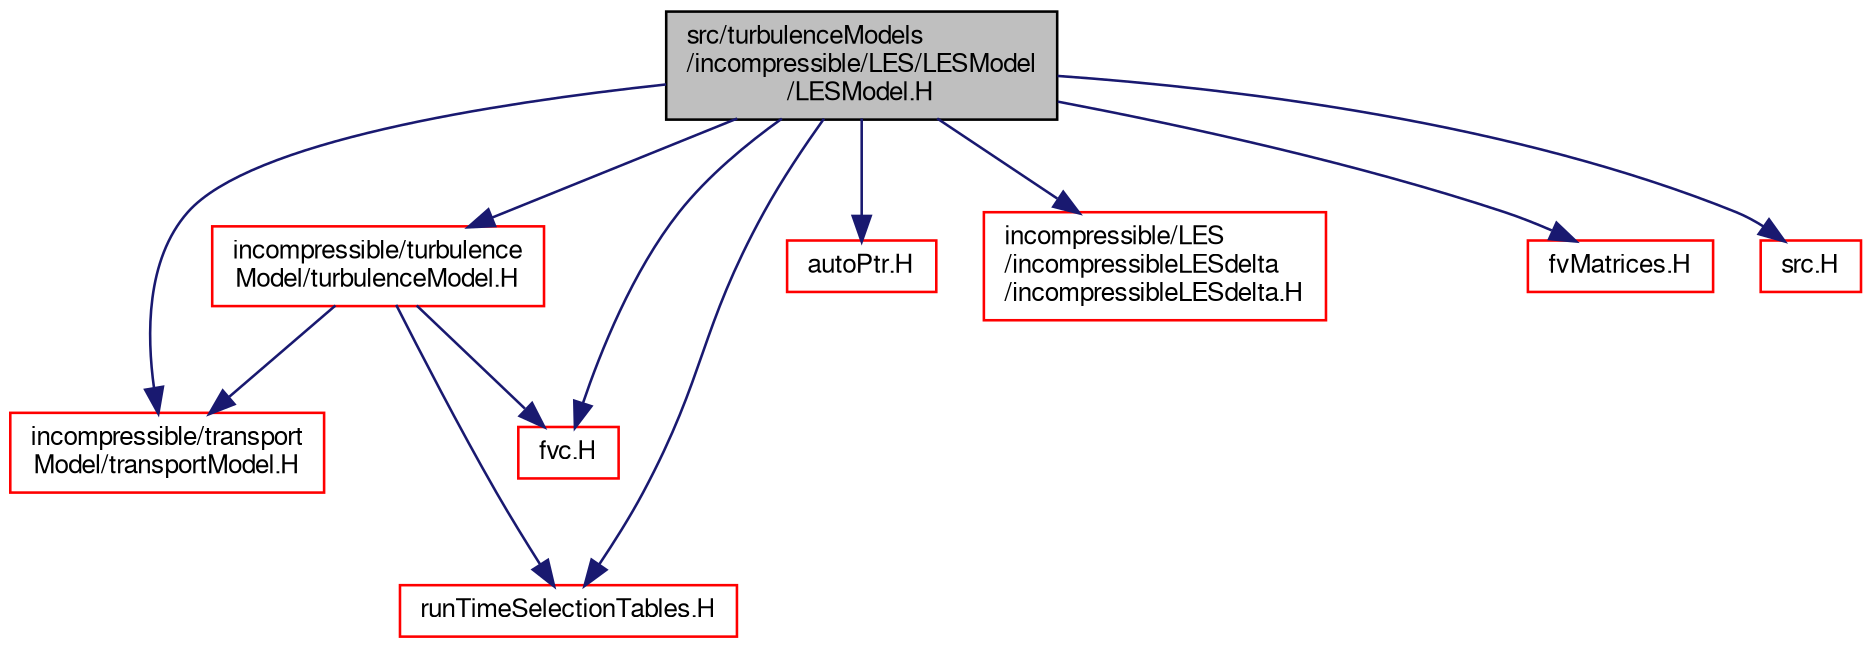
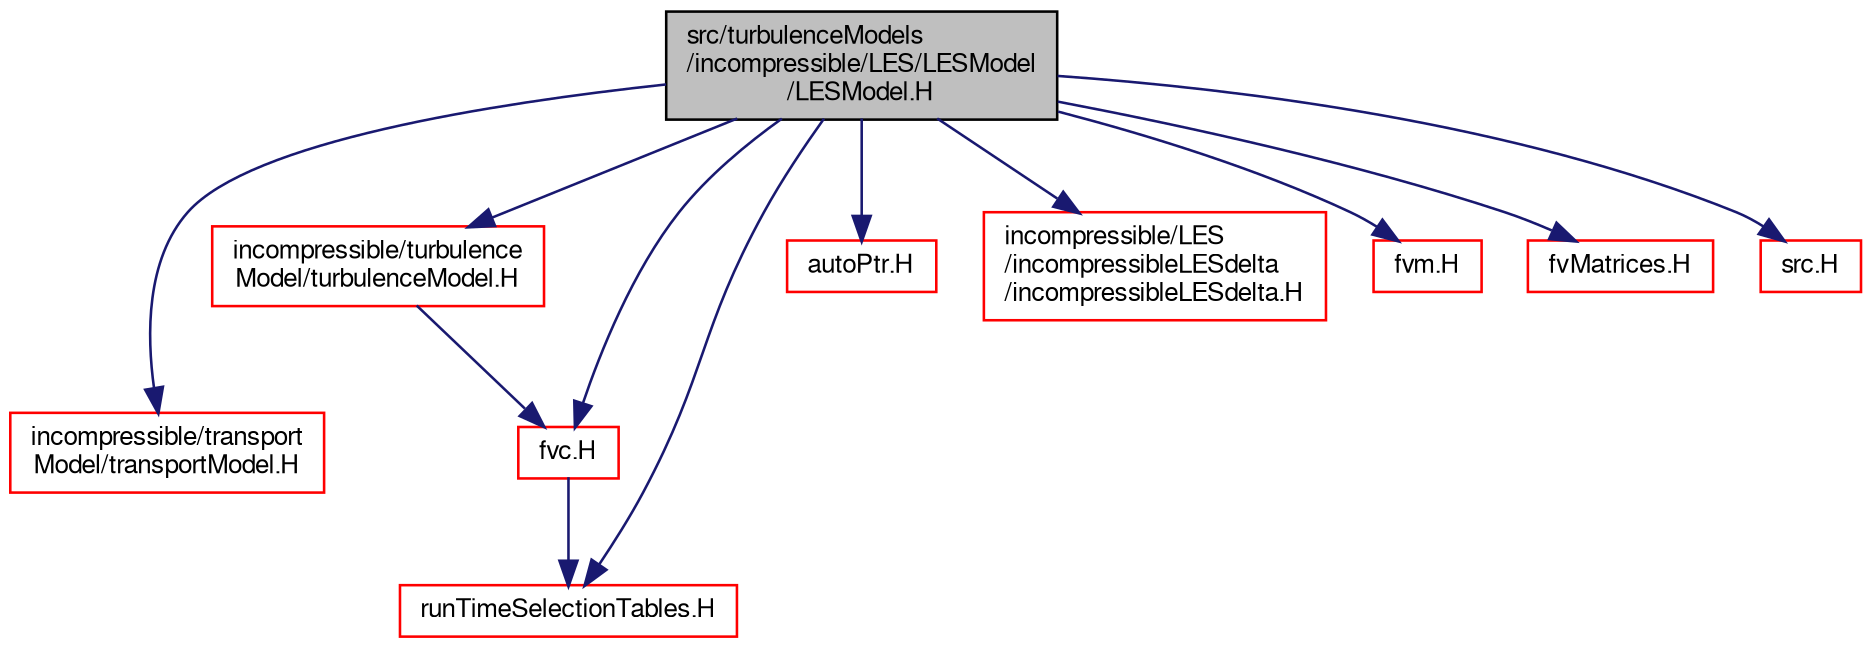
none -> (1428, 266)
(282, 351) -> none
(465, 436) -> (568, 519)
